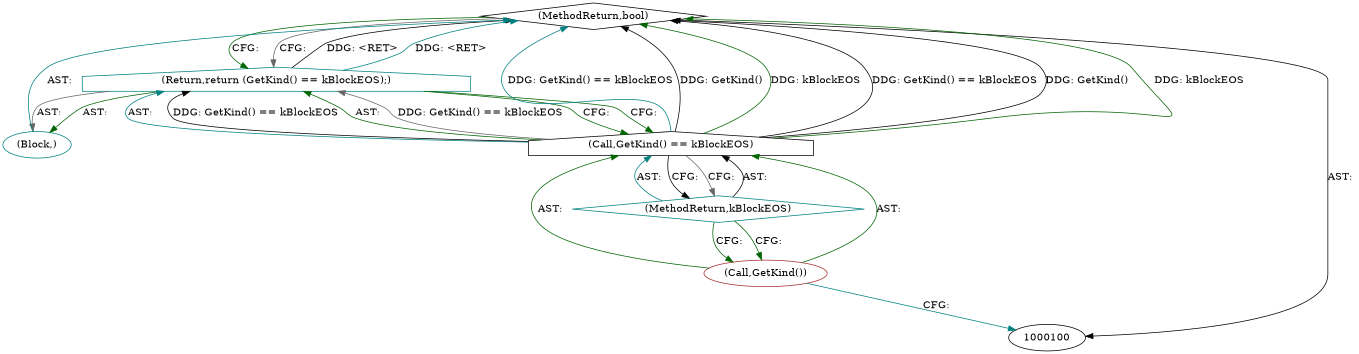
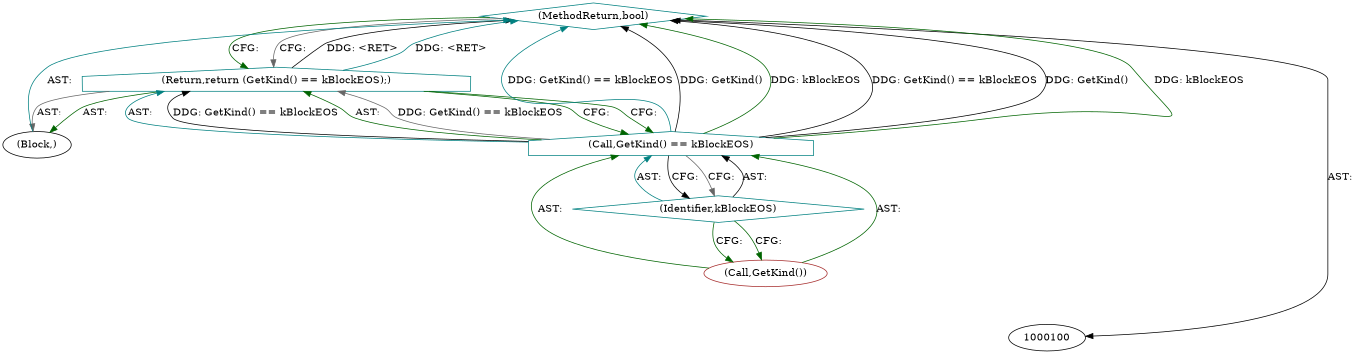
(593, 16) -> (593, 16)
(37, 145) -> (37, 145)
(671, 145) -> (671, 145)
(718, 209) -> (718, 209)
(908, 306) -> none
